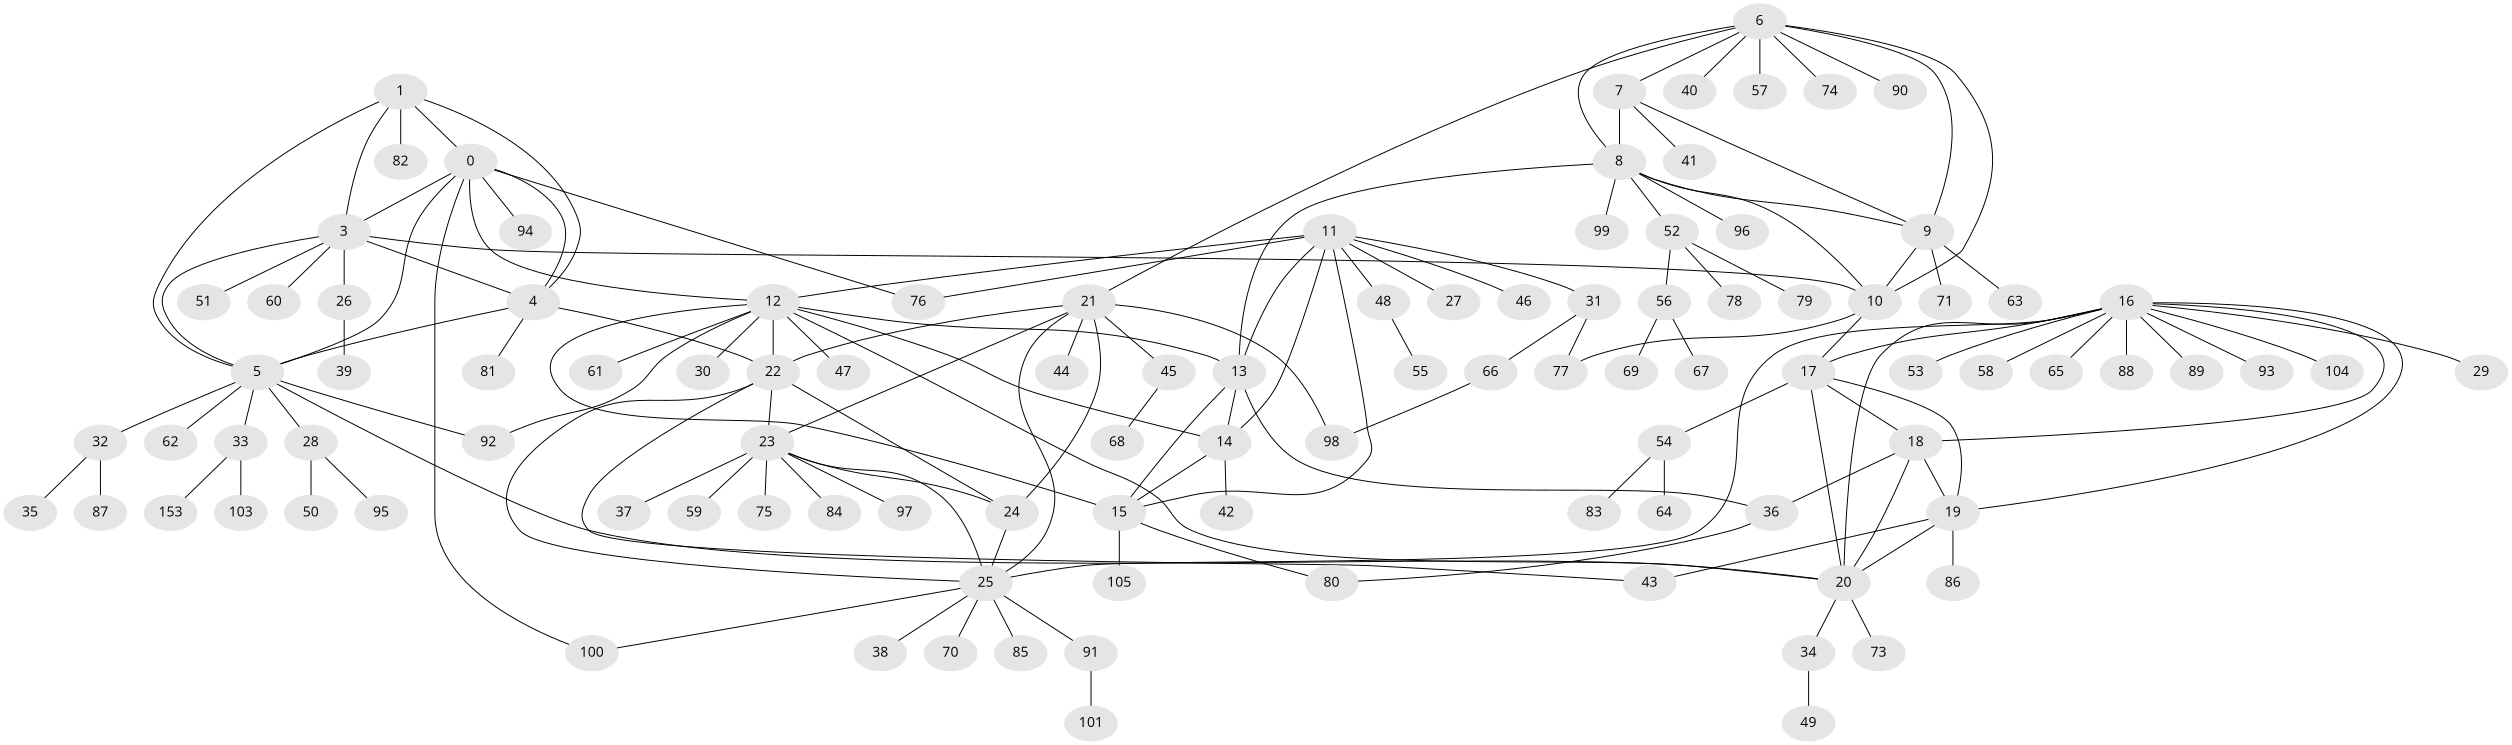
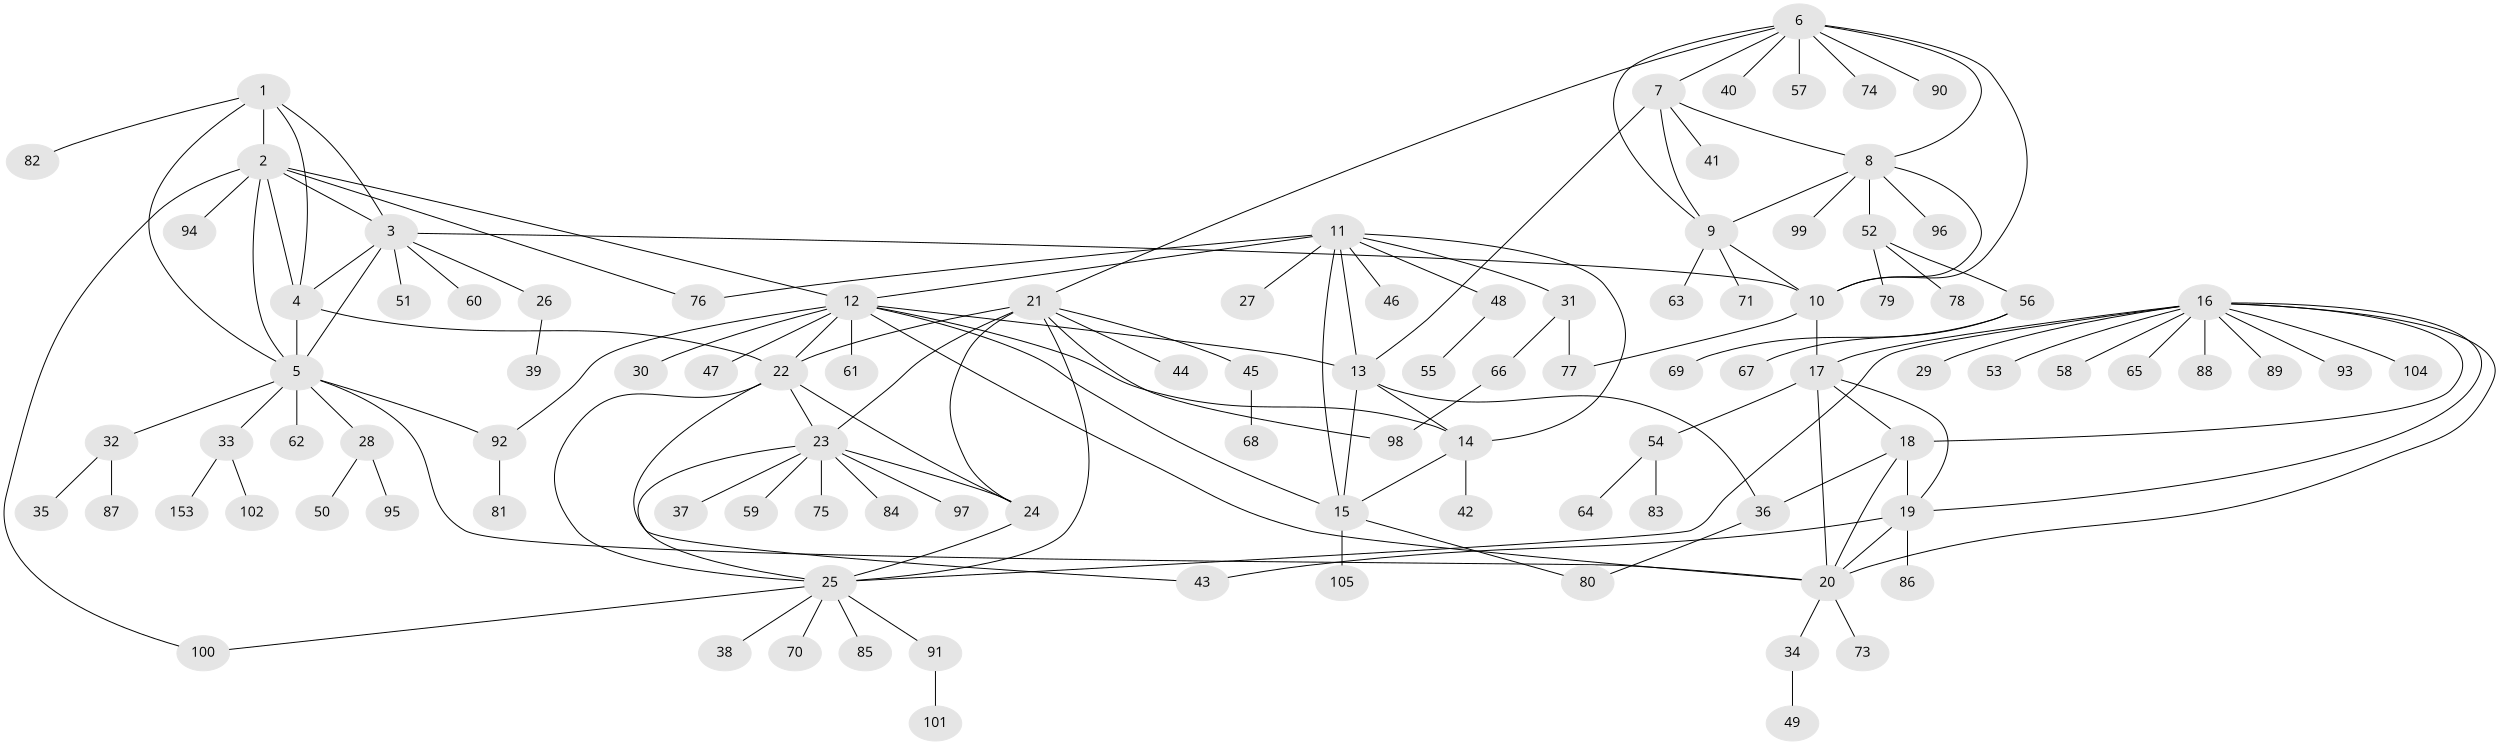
(471, 162) -> (264, 162)
(1365, 190) -> (1513, 236)
(511, 337) -> (500, 478)
(241, 513) -> (252, 513)
